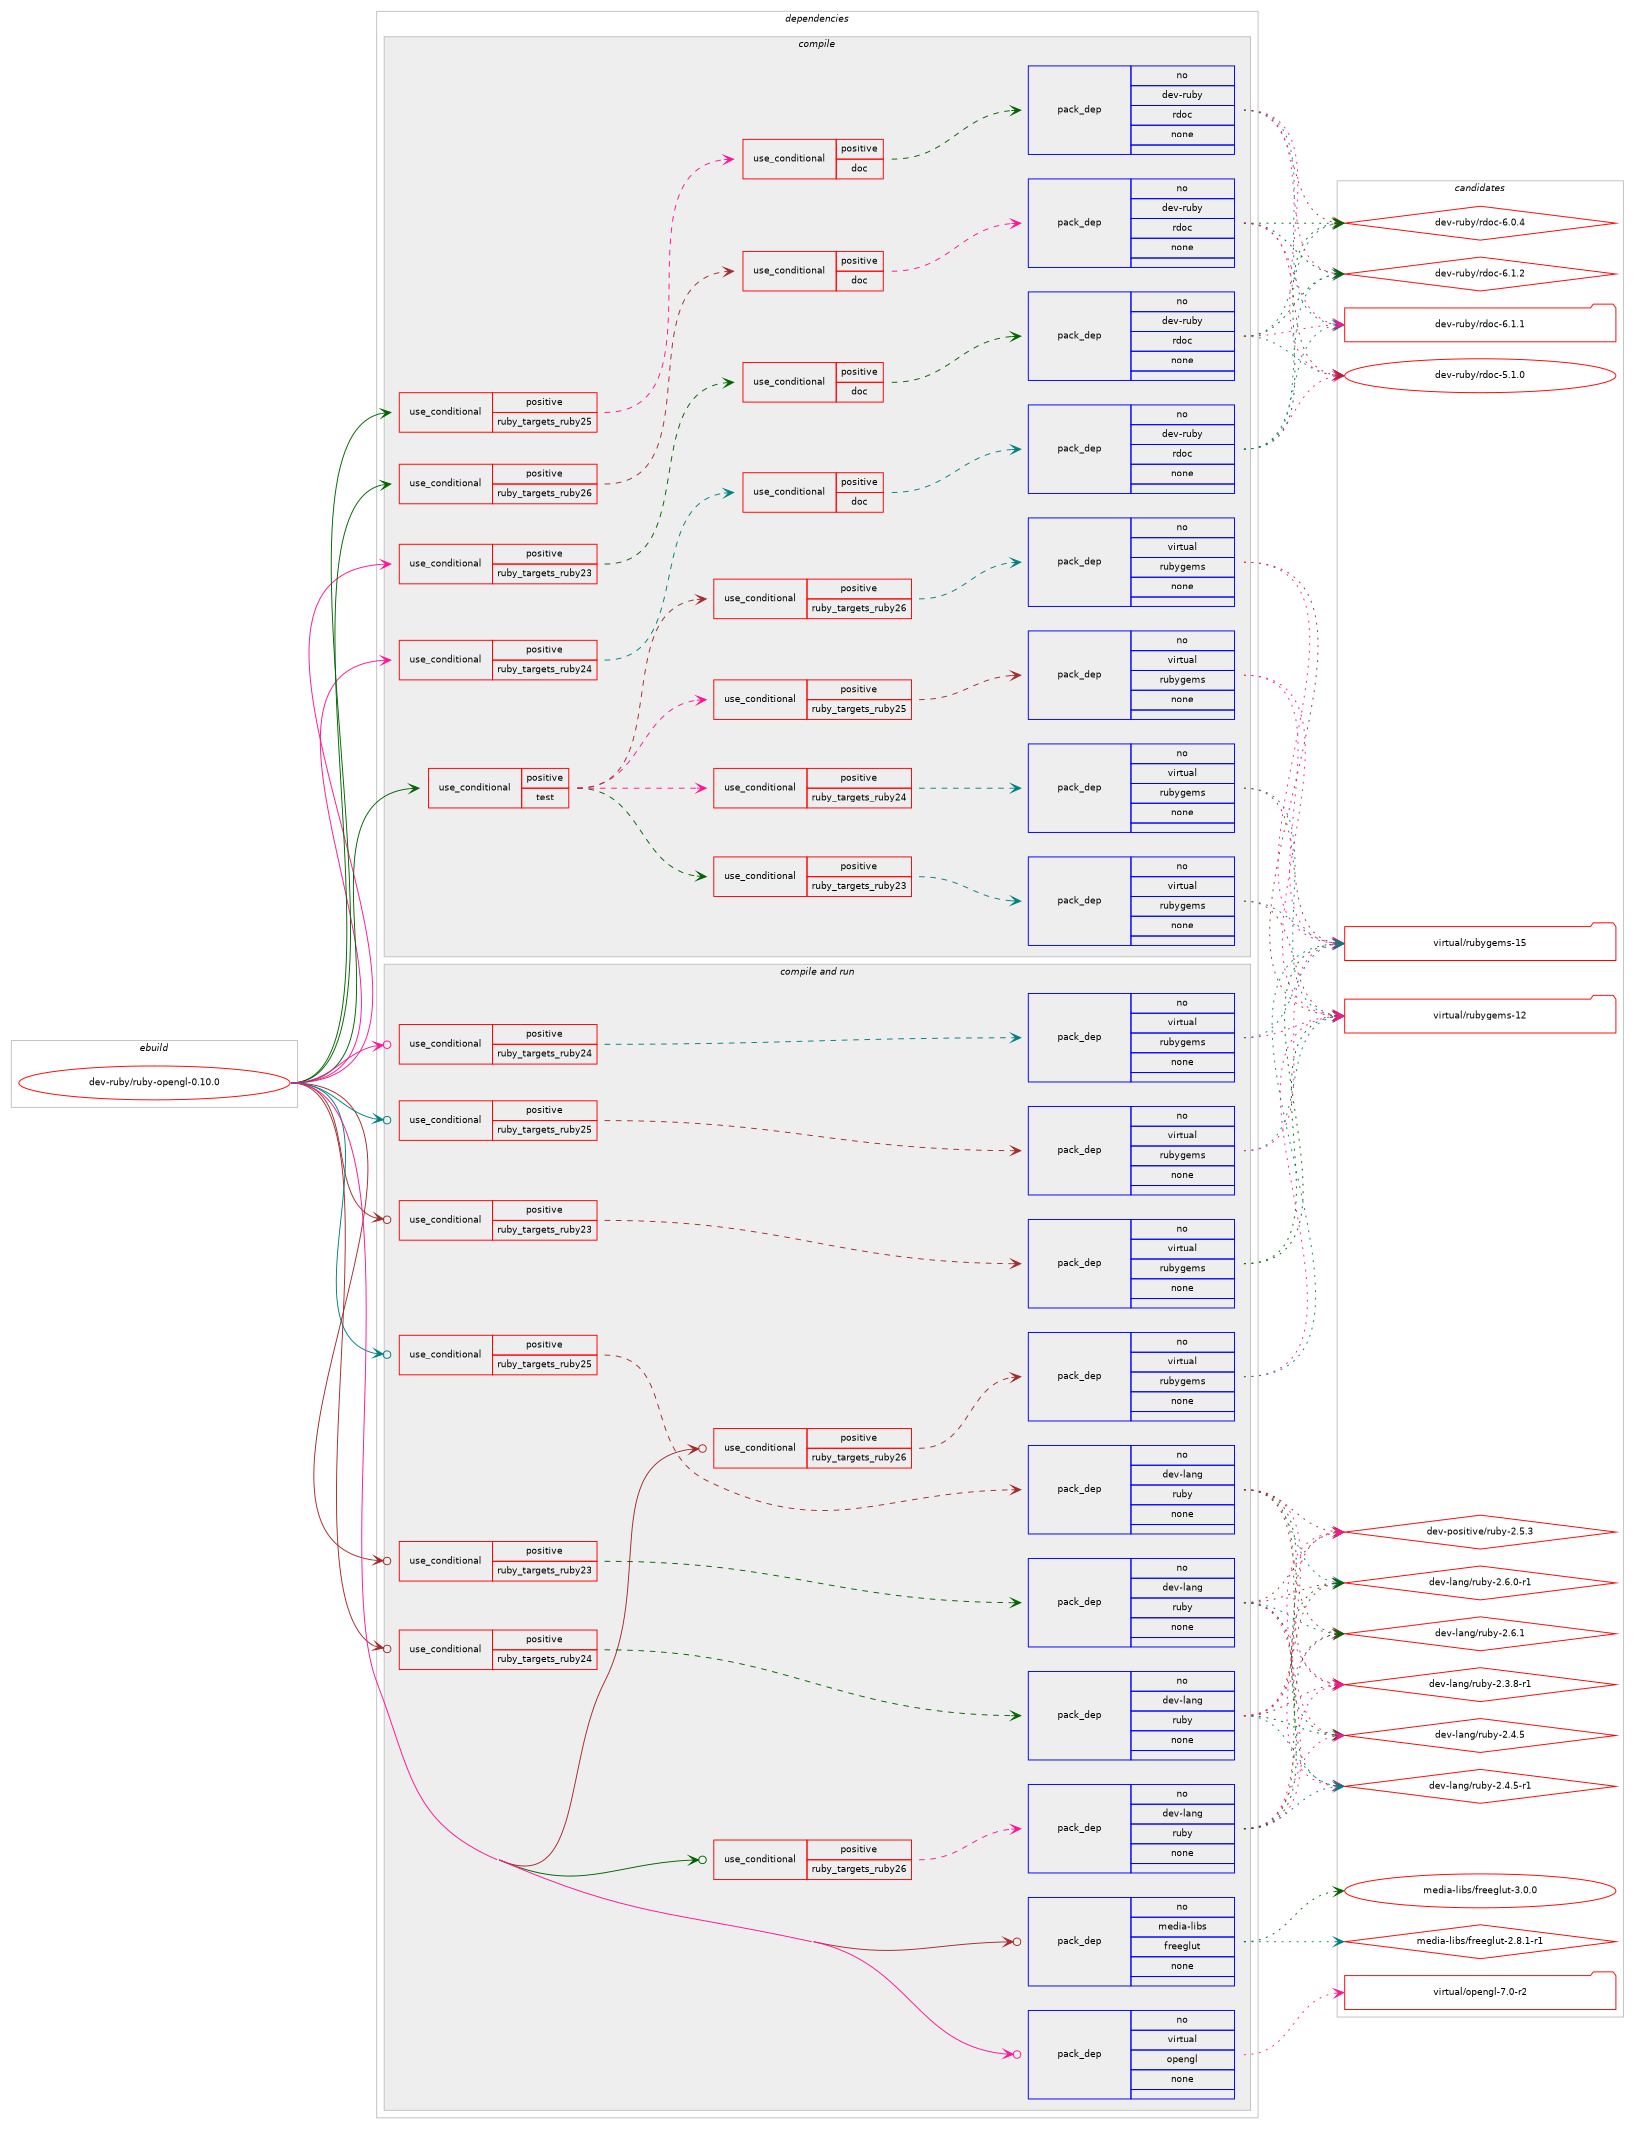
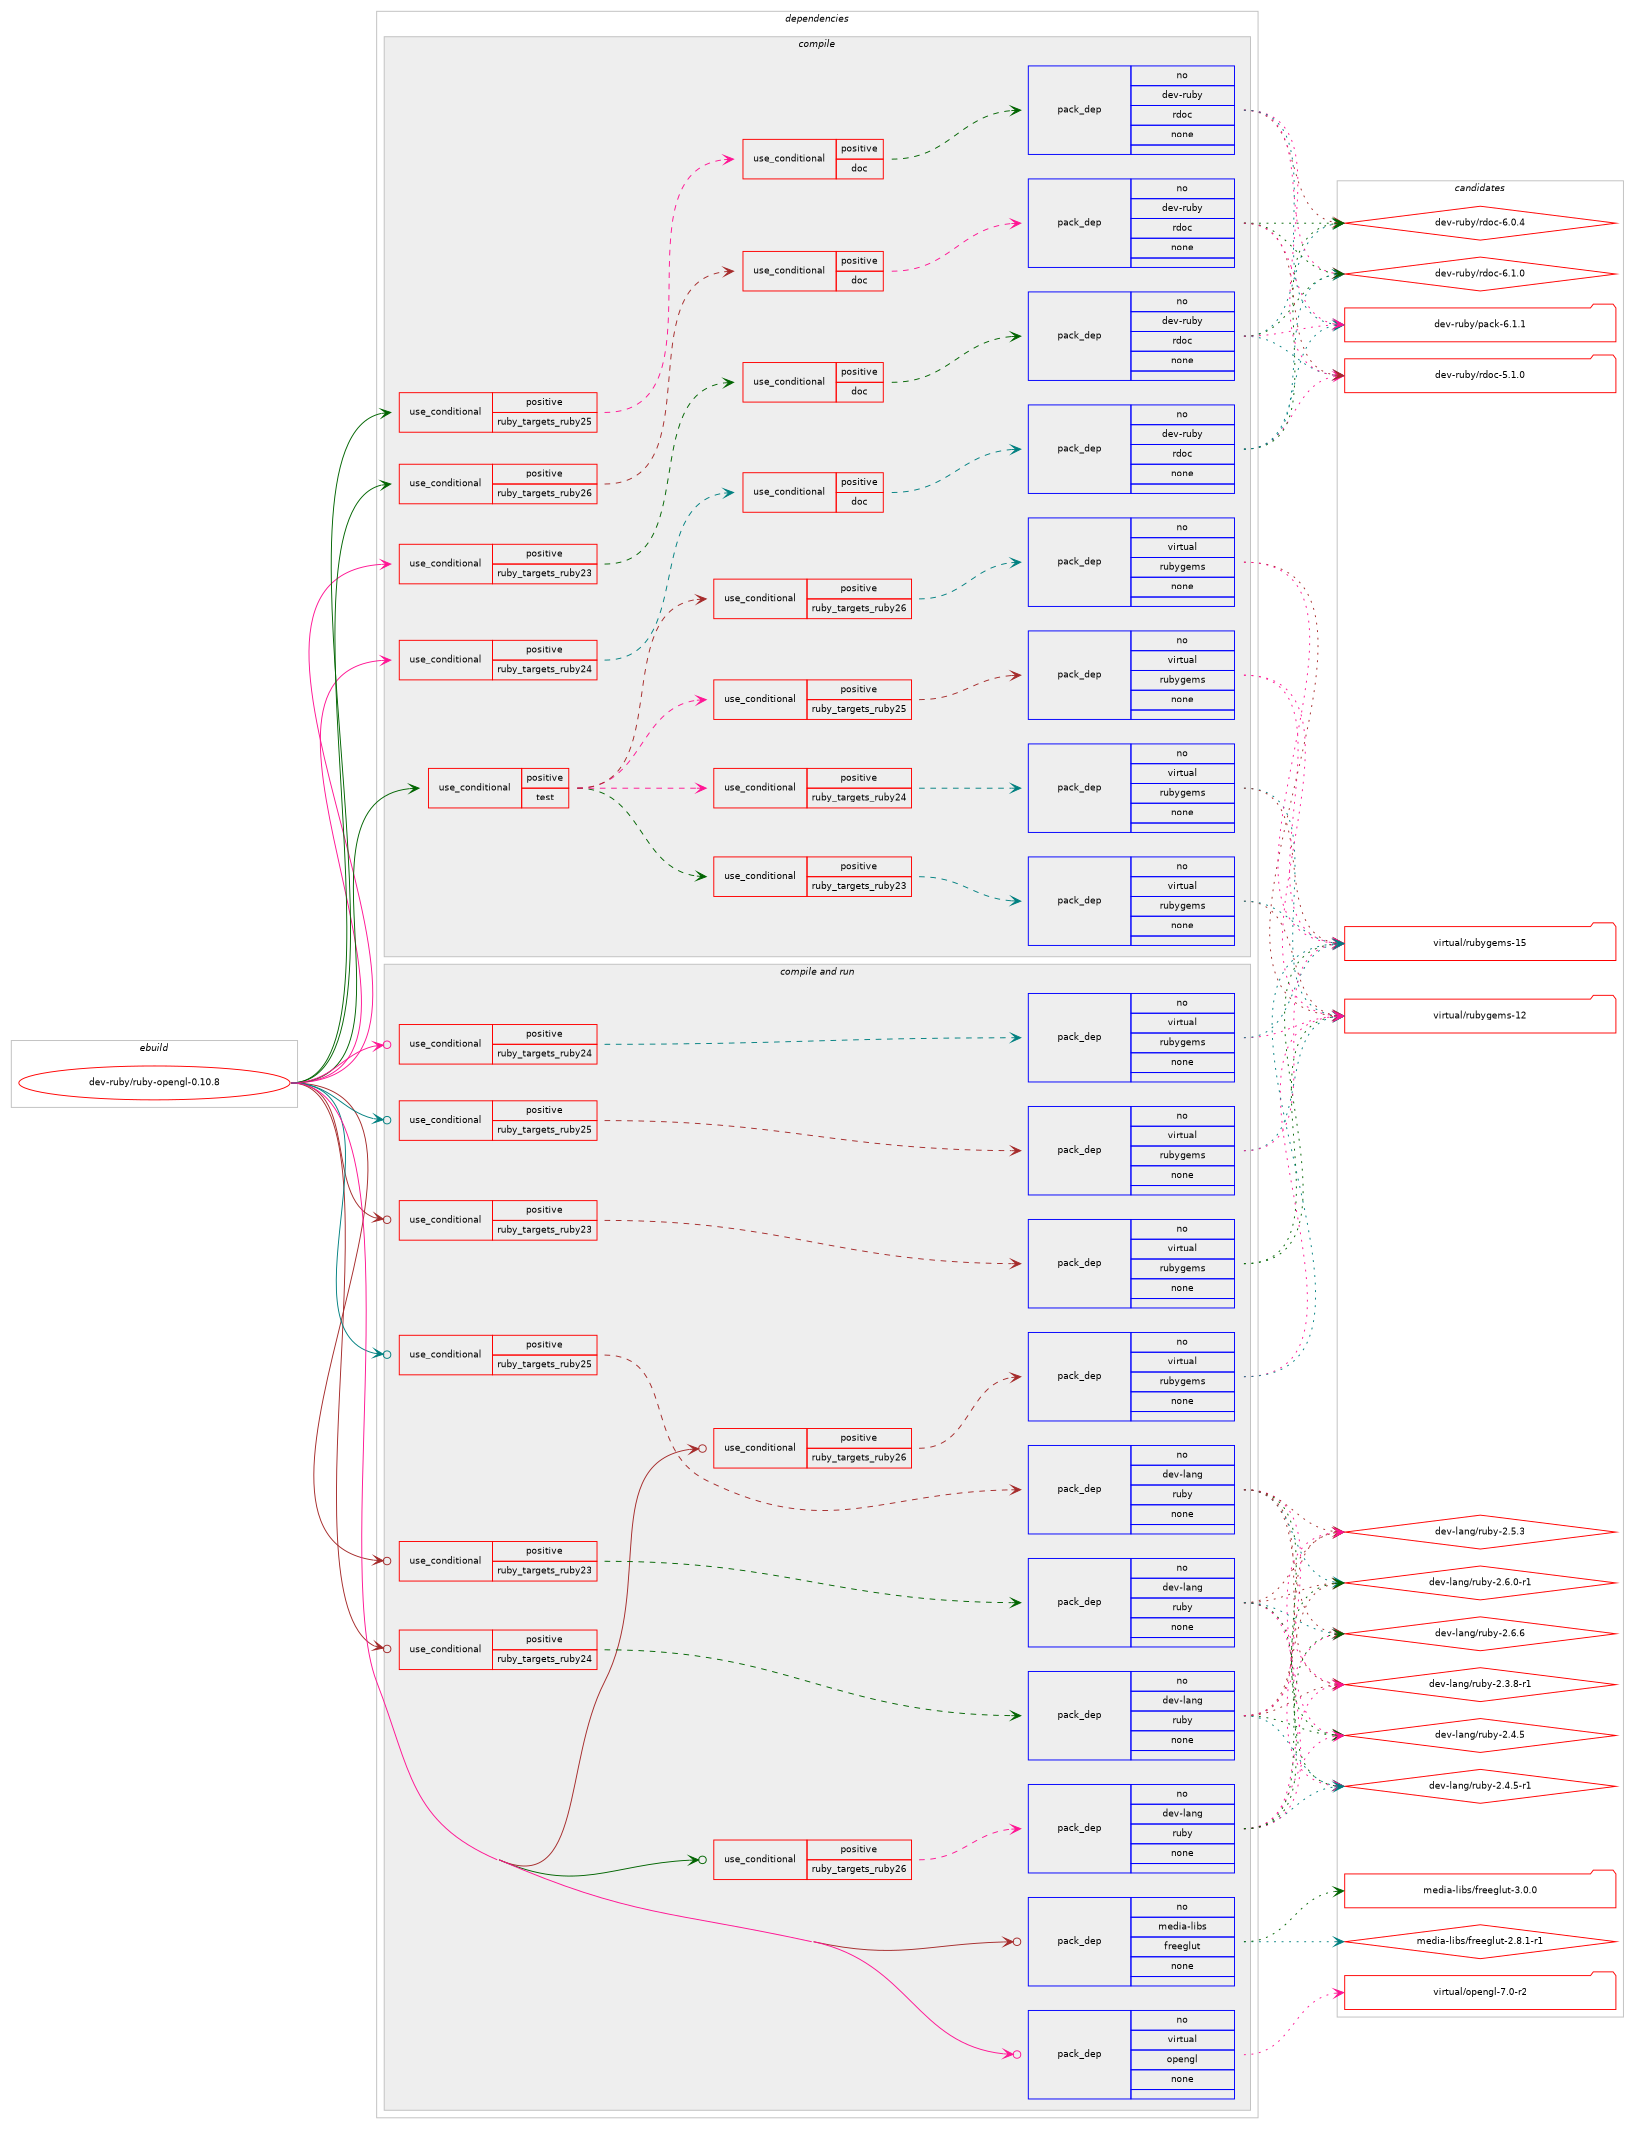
(1480, 274) -> (1480, 274)
(1480, 325) -> (1480, 325)
(1480, 376) -> (1480, 376)
(154, 1083) -> (154, 1083)
(1480, 1532) -> (1480, 1532)
(1480, 1634) -> (1480, 1634)
(1480, 1891) -> (1480, 1891)
